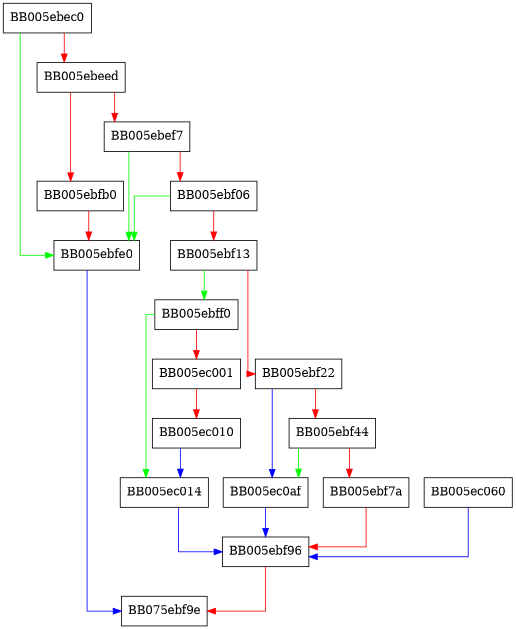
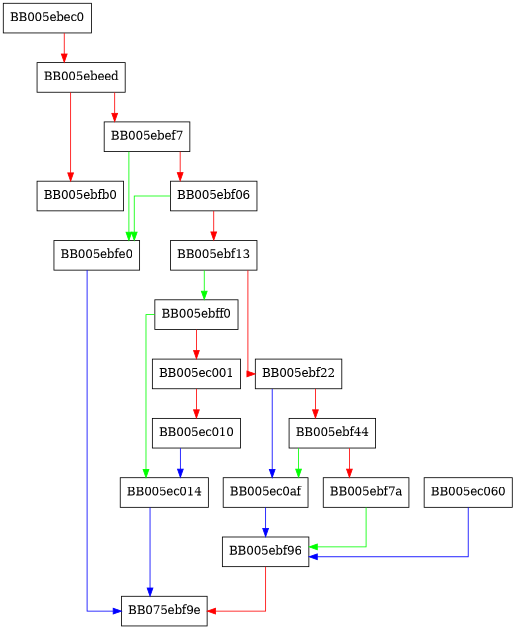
(20, 157) -> none
(89, 221) -> none
(179, 547) -> (150, 548)
(361, 547) -> (361, 547)
